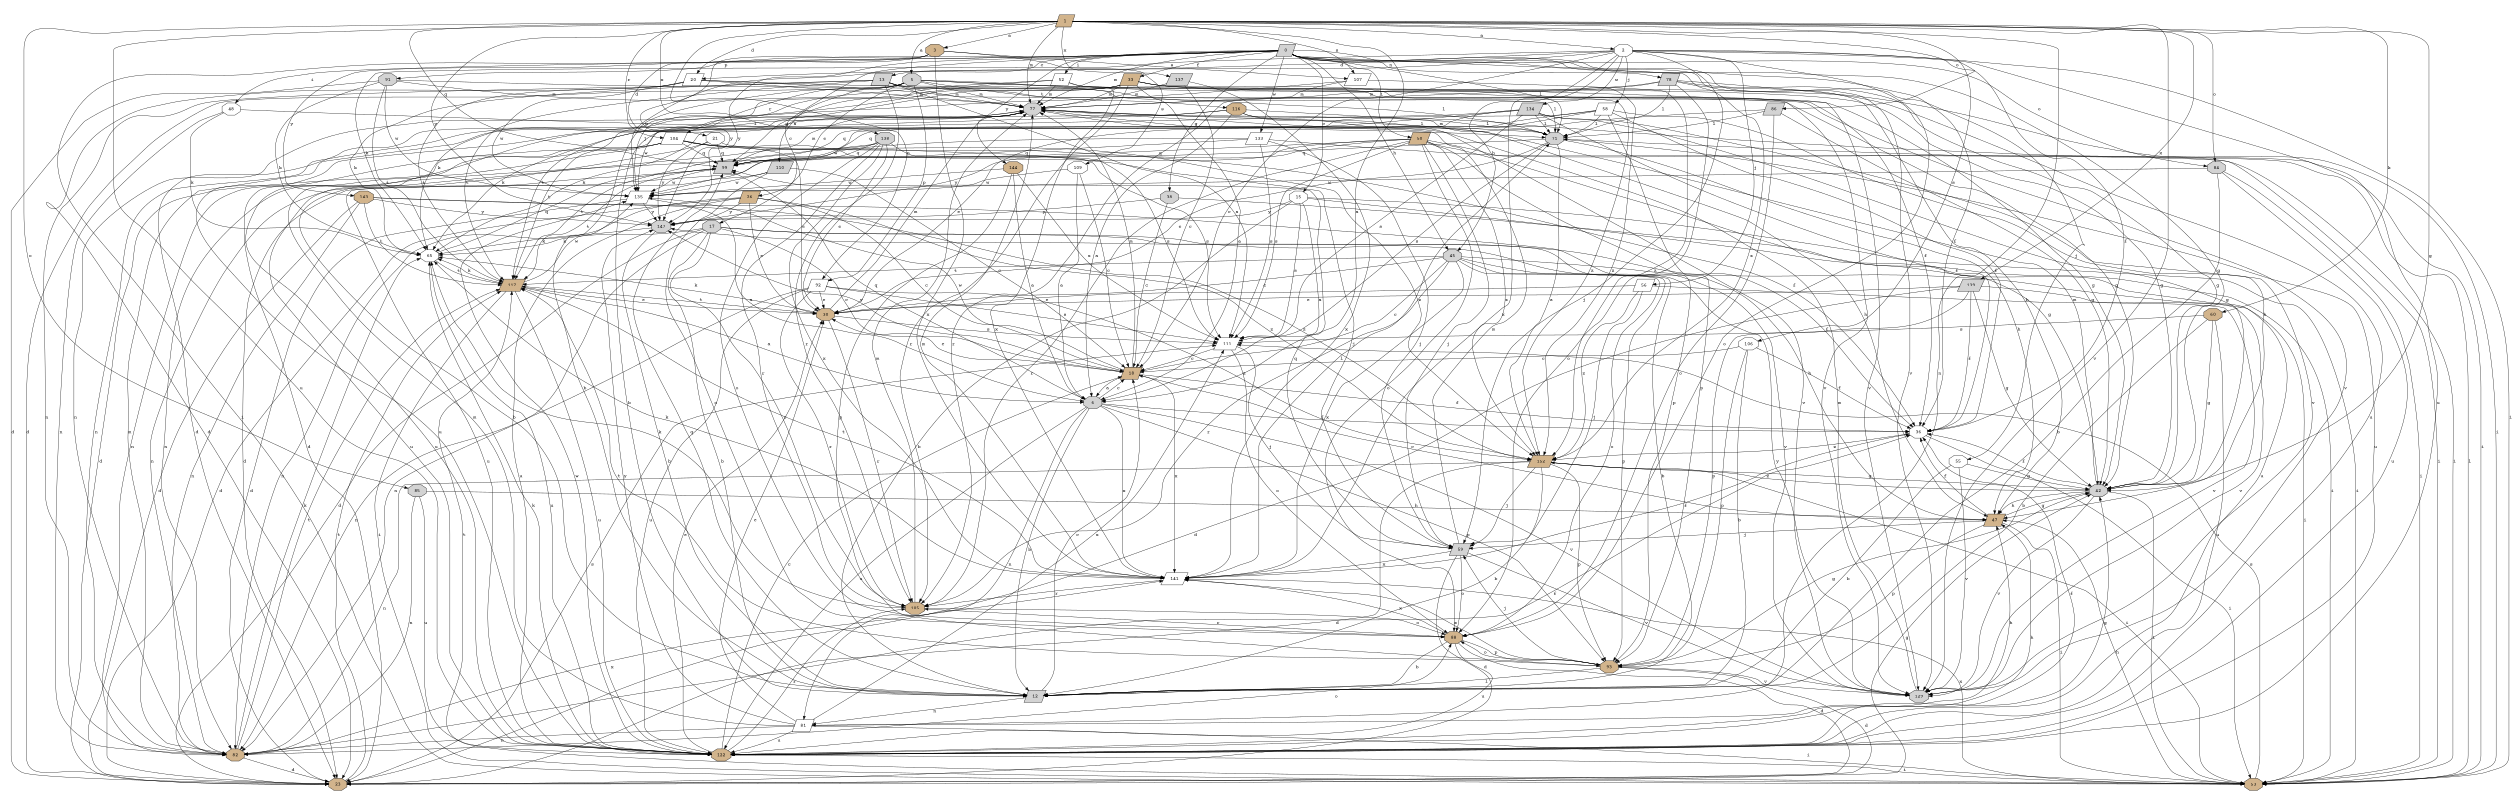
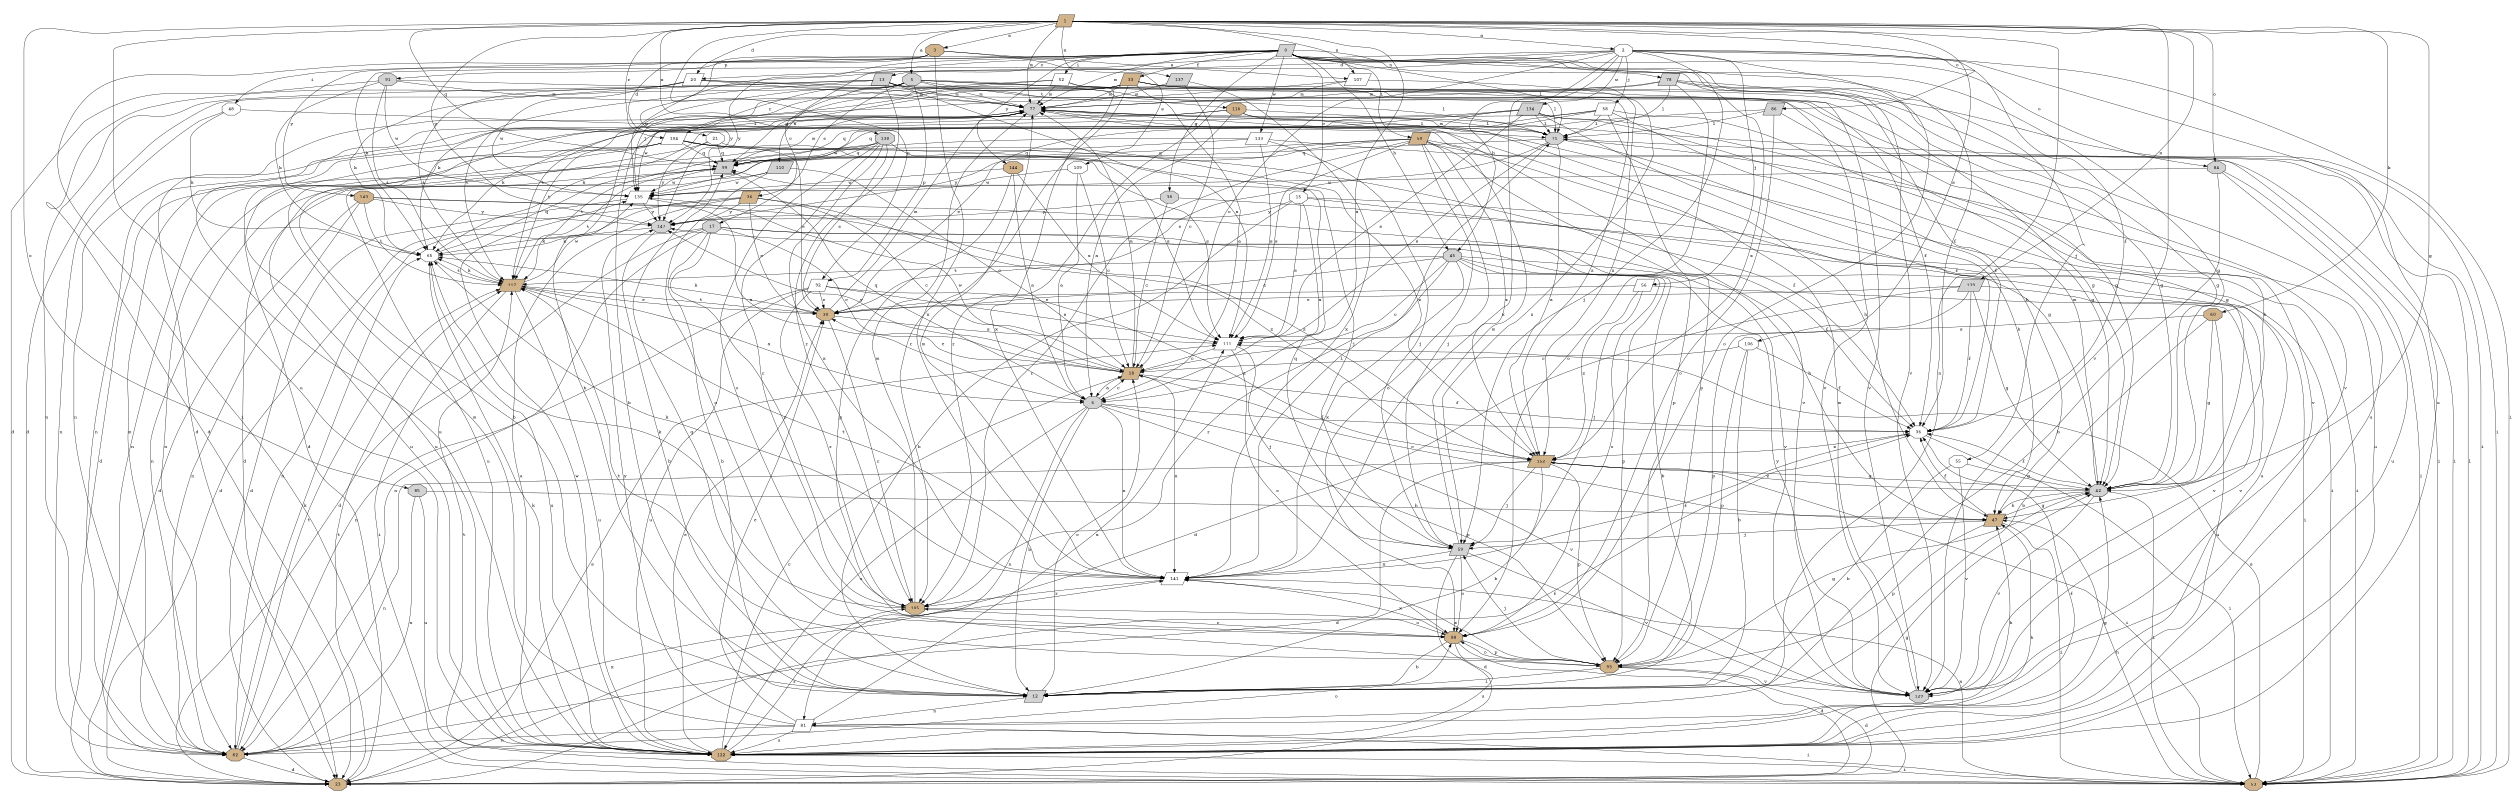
(1687, 131) -> (1617, 214)
